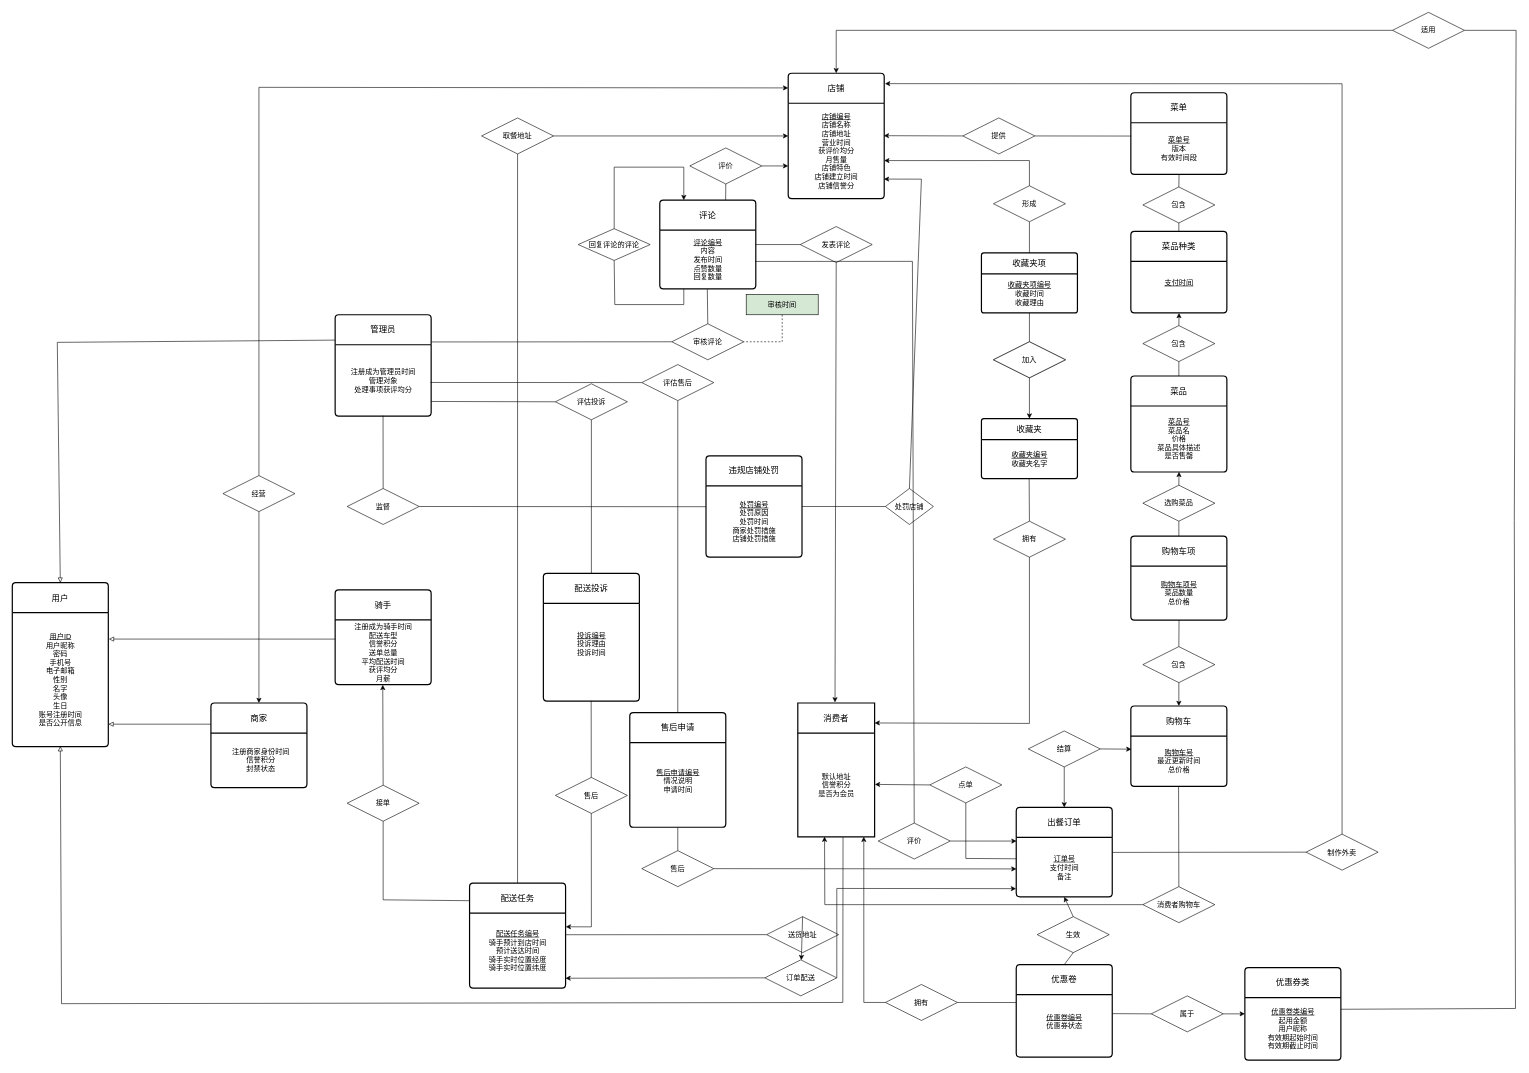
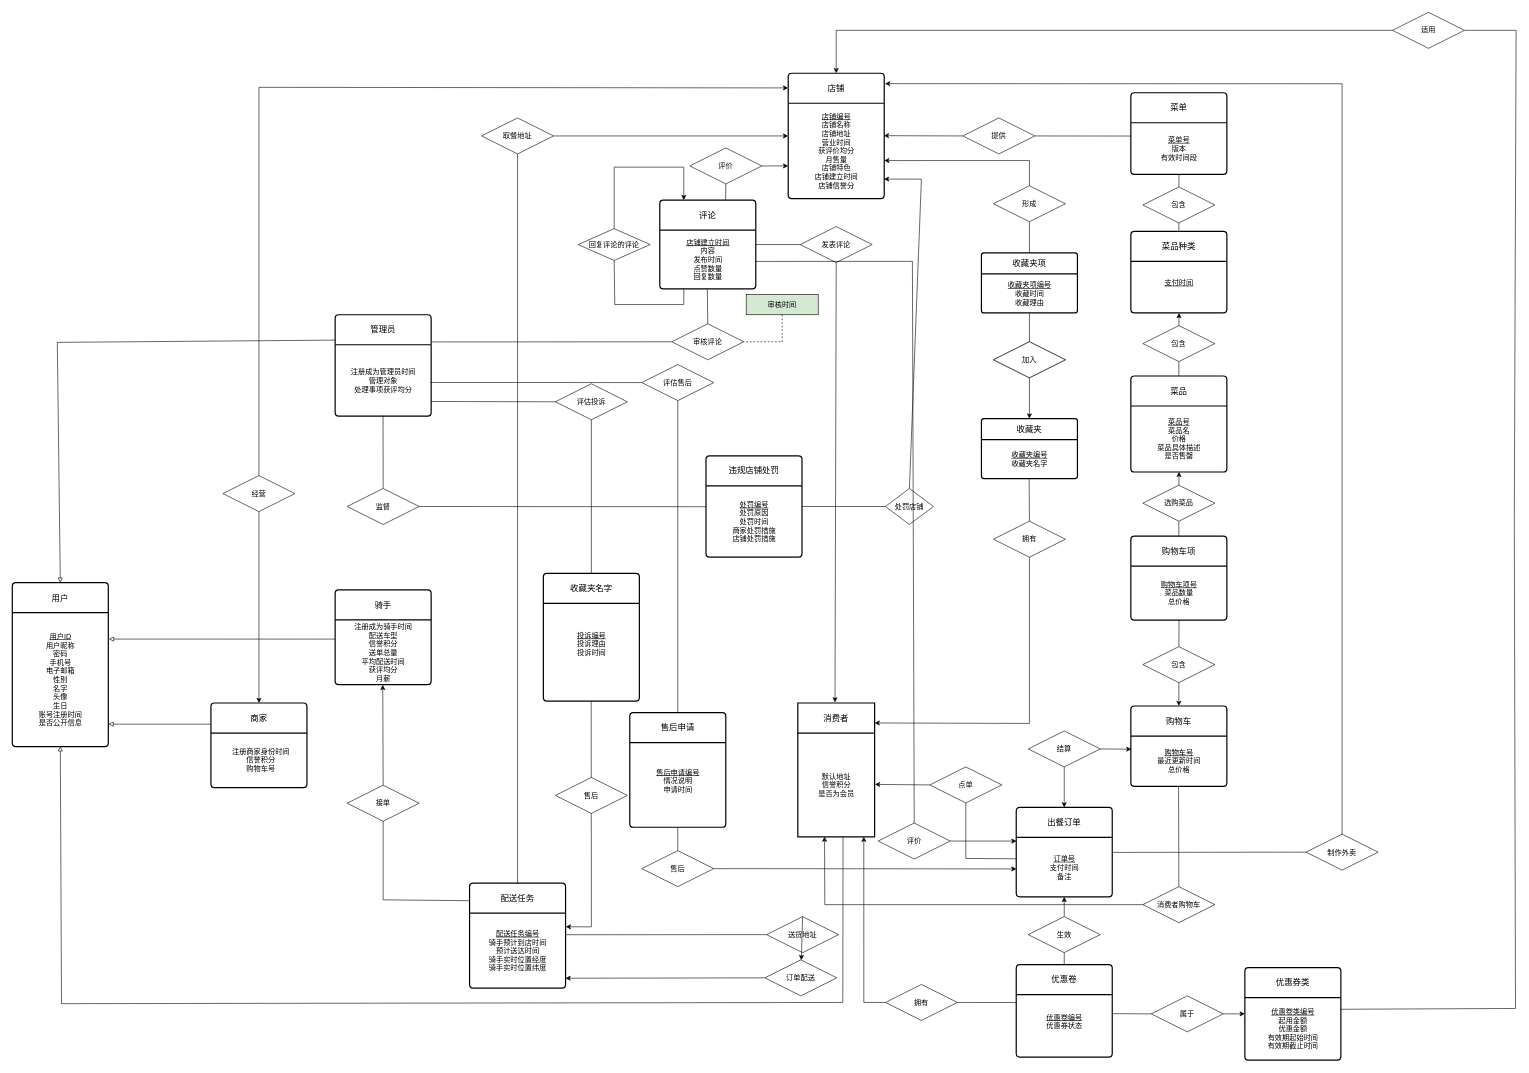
(708, 260) -> (708, 260)
(591, 588) -> (591, 588)
(261, 760) -> (261, 760)
(923, 888) -> none
(1073, 935) -> (1064, 935)
(1293, 1029) -> (1293, 1029)
